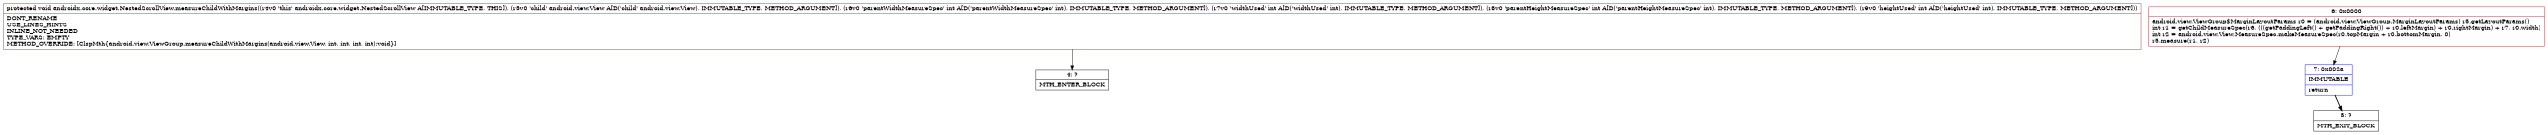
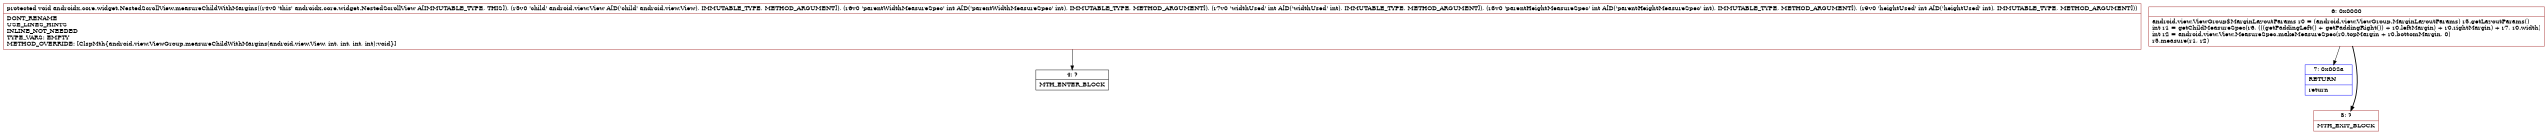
(2329, 80) -> (2322, 80)
(2338, 101) -> (2357, 76)
(2346, 121) -> (2346, 121)
